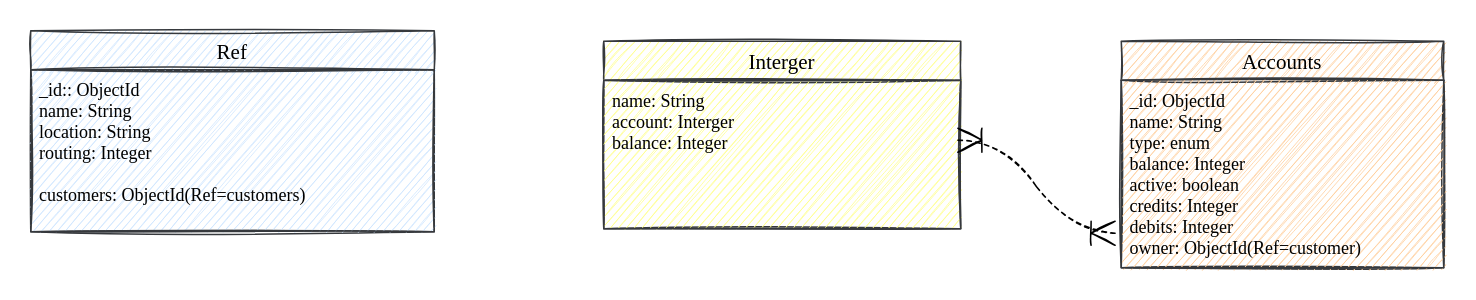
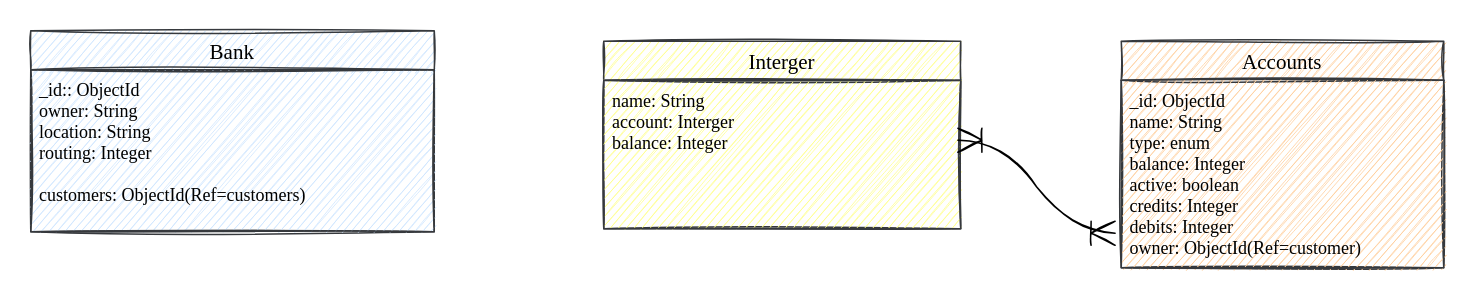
(232, 52) -> (232, 52)
(100, 90) -> (100, 90)
(1038, 188) -> (1038, 188)
